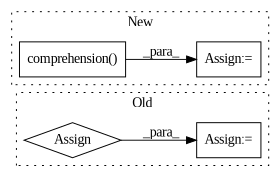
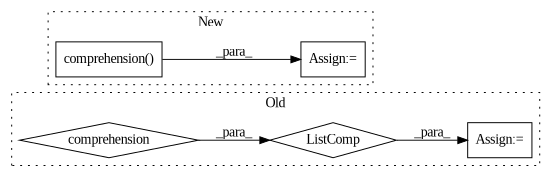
(73, 140) -> (333, 140)
none -> (109, 140)
